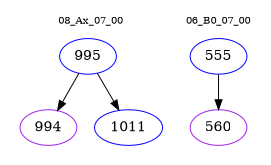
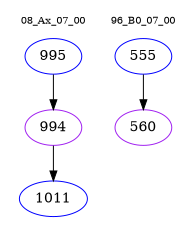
(219, 21) -> (143, 21)
(106, 87) -> (53, 158)
